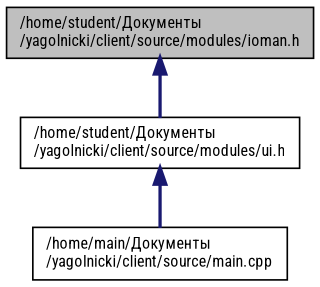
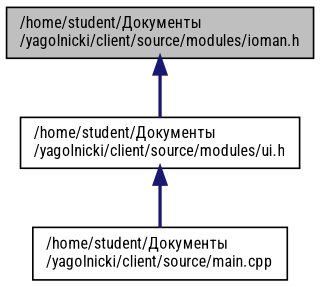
(160, 254) -> (160, 254)
